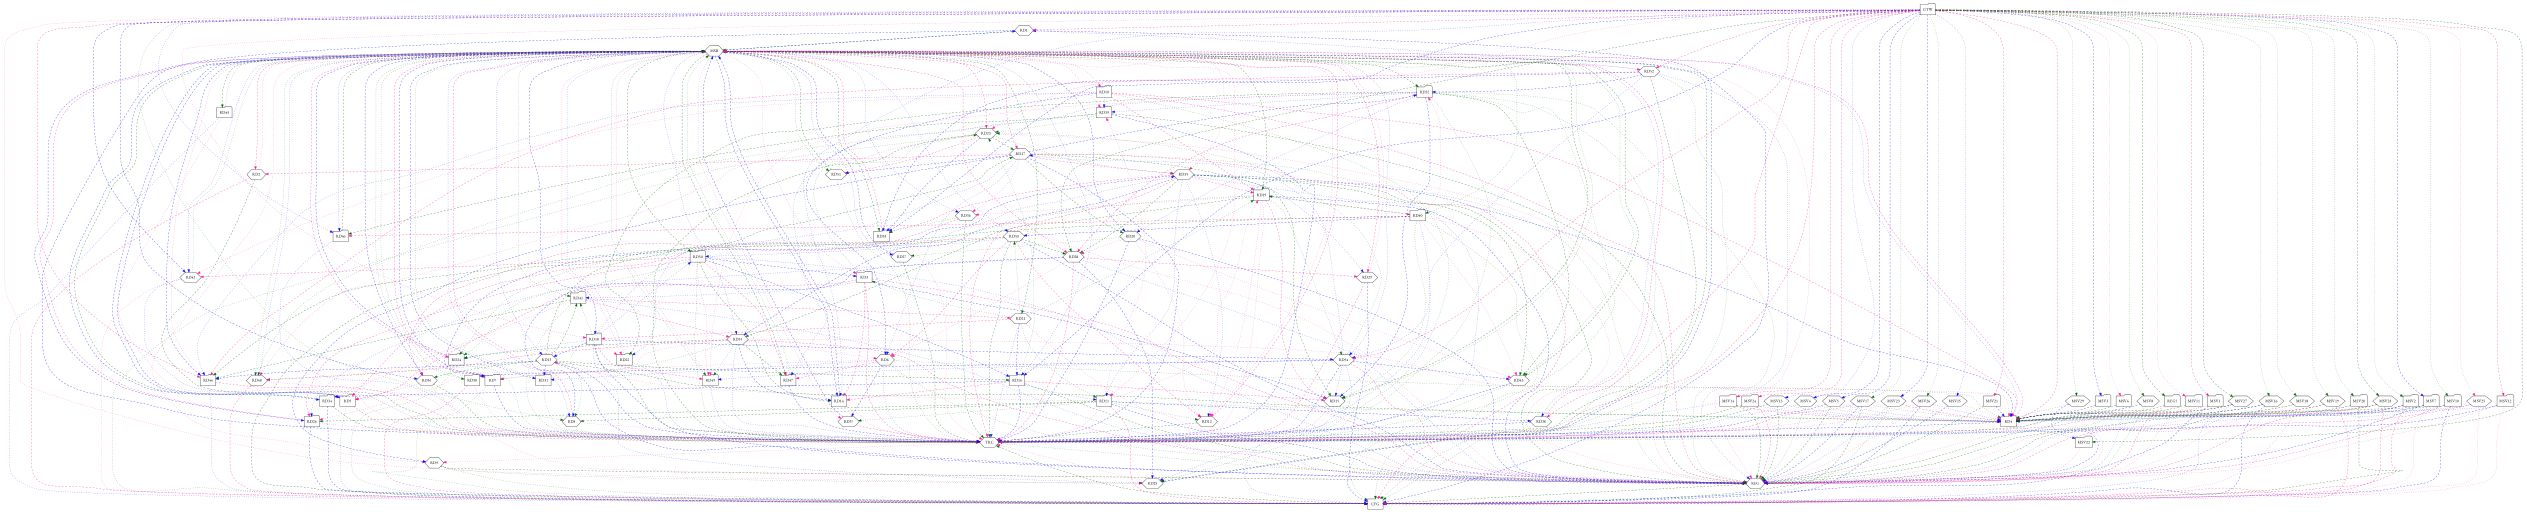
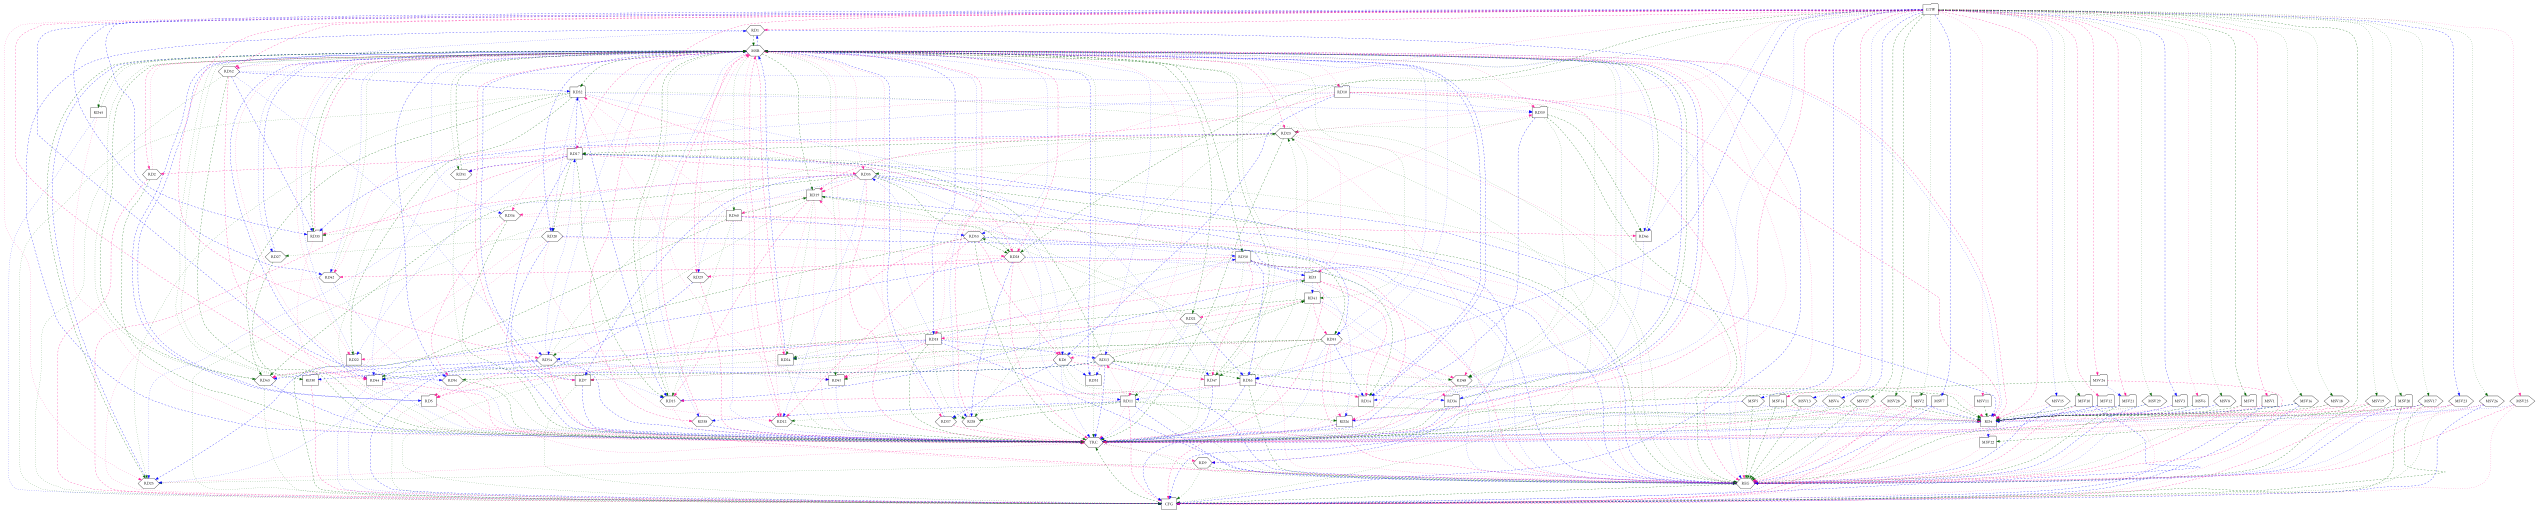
(1020, 154) -> (575, 154)
(2172, 401) -> (2249, 401)
(1878, 417) -> (2112, 390)
